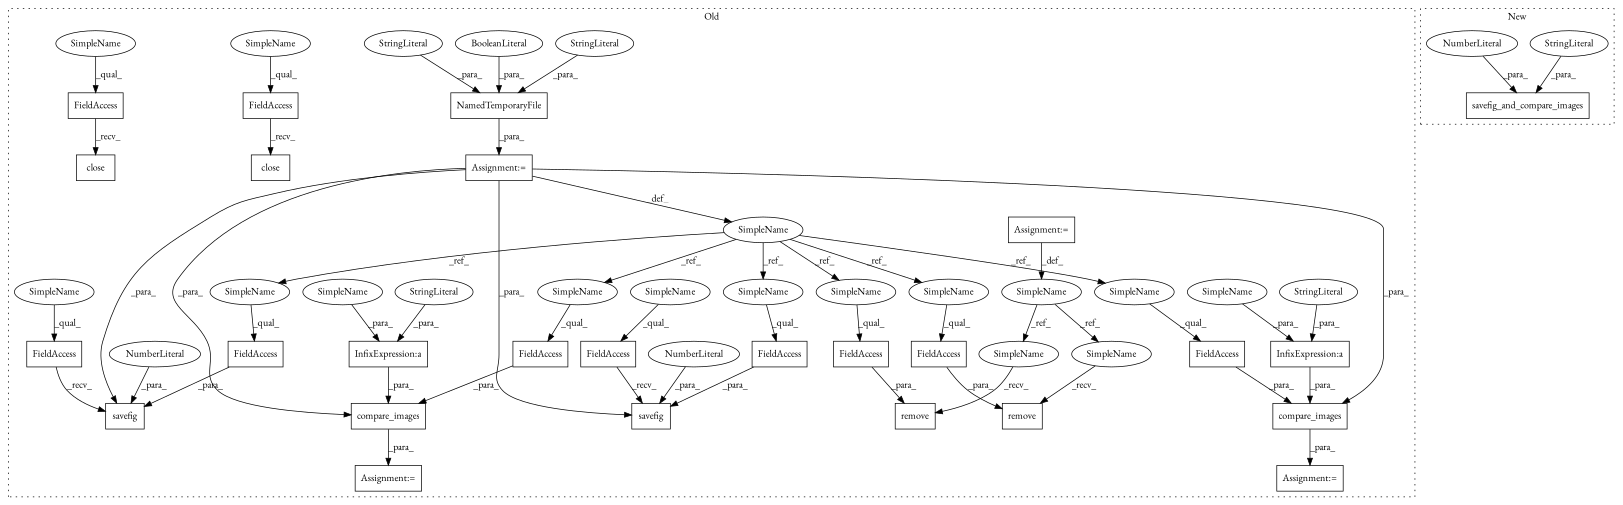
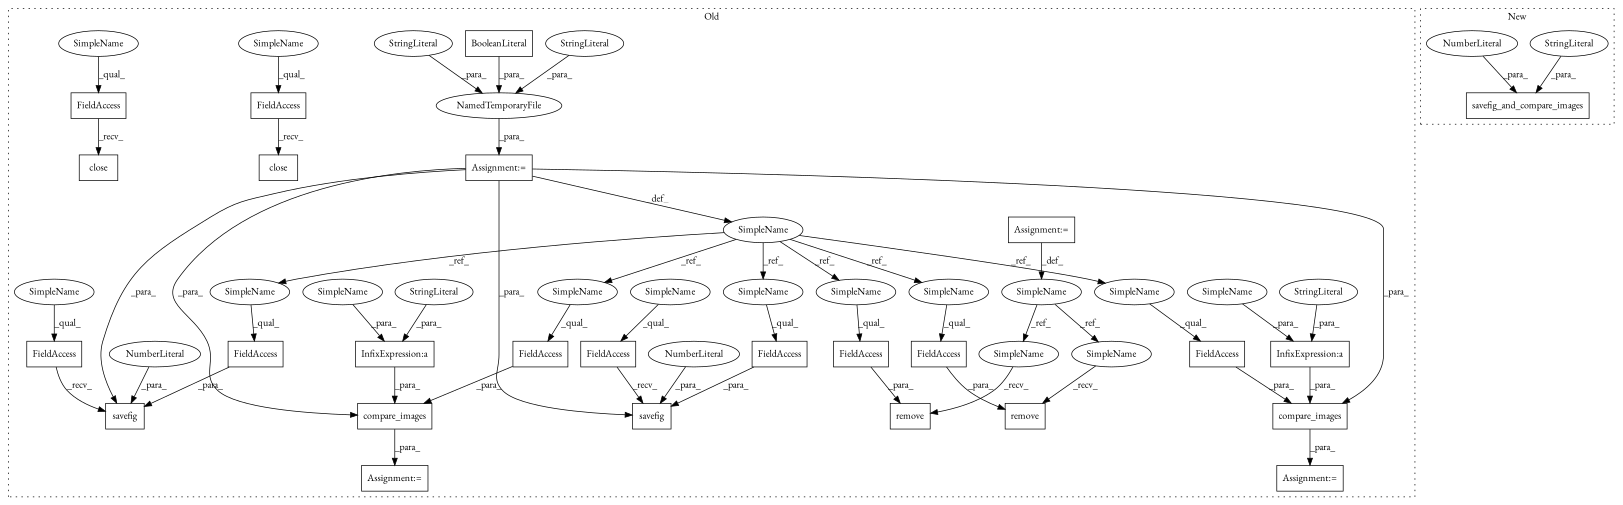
(499, 44) -> (499, 44)
(499, 106) -> (499, 106)
